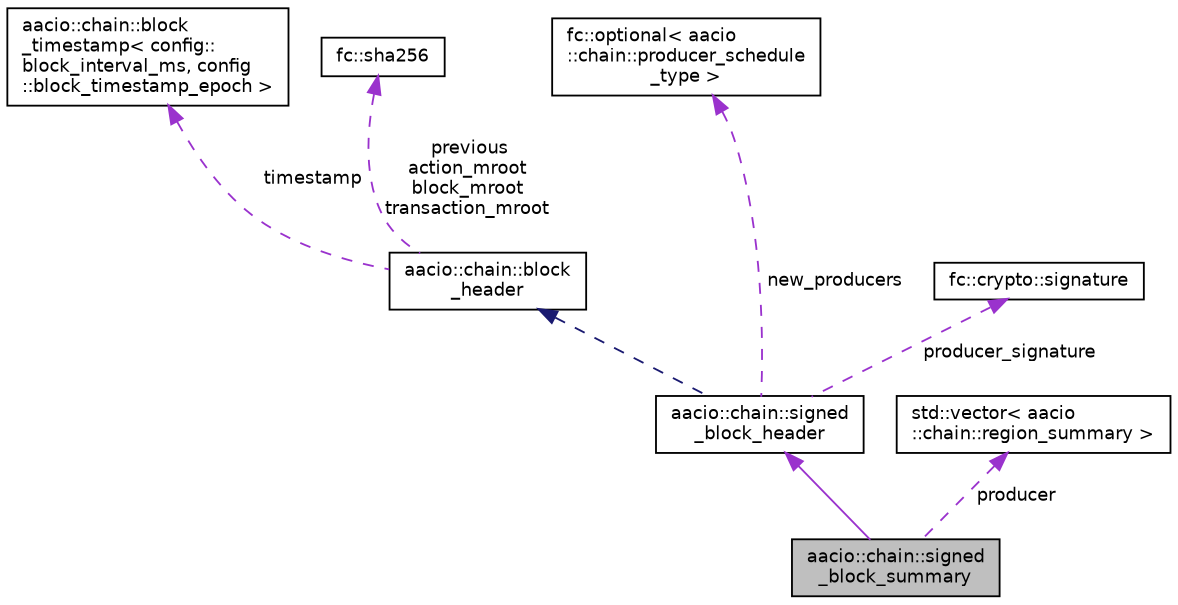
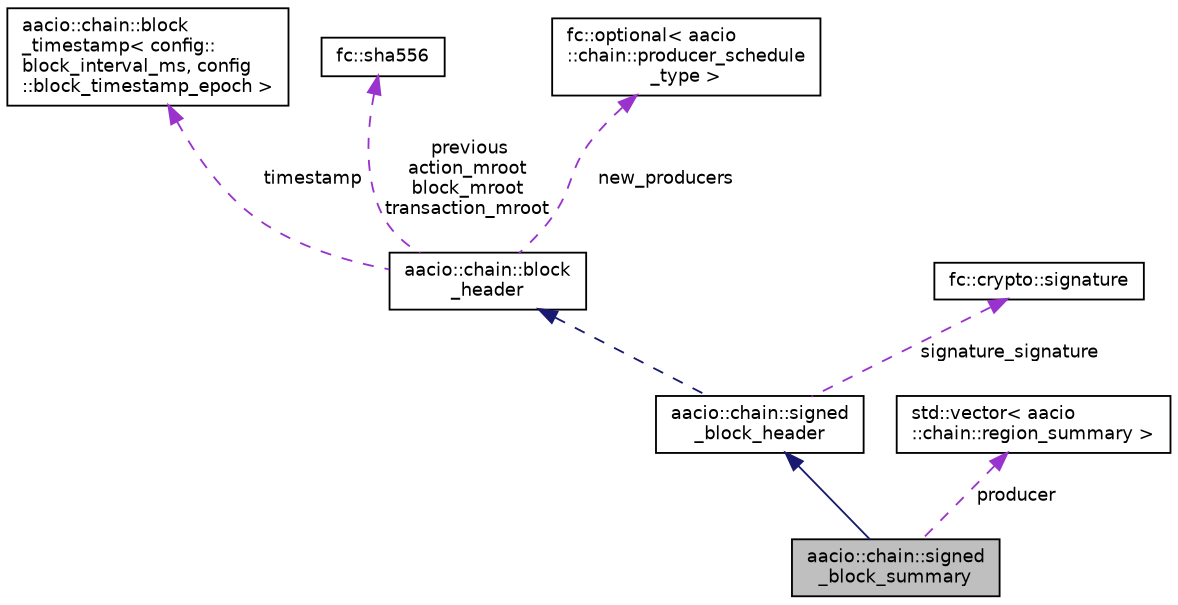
(383, 57) -> (383, 57)
(757, 252) -> (571, 180)
(1007, 353) -> (1007, 353)
(834, 503) -> (834, 503)
